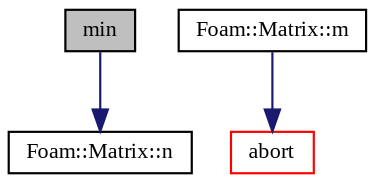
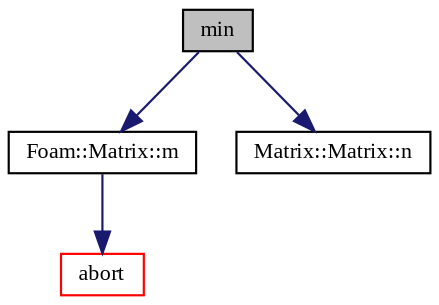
none -> (168, 84)
(100, 153) -> (333, 153)
